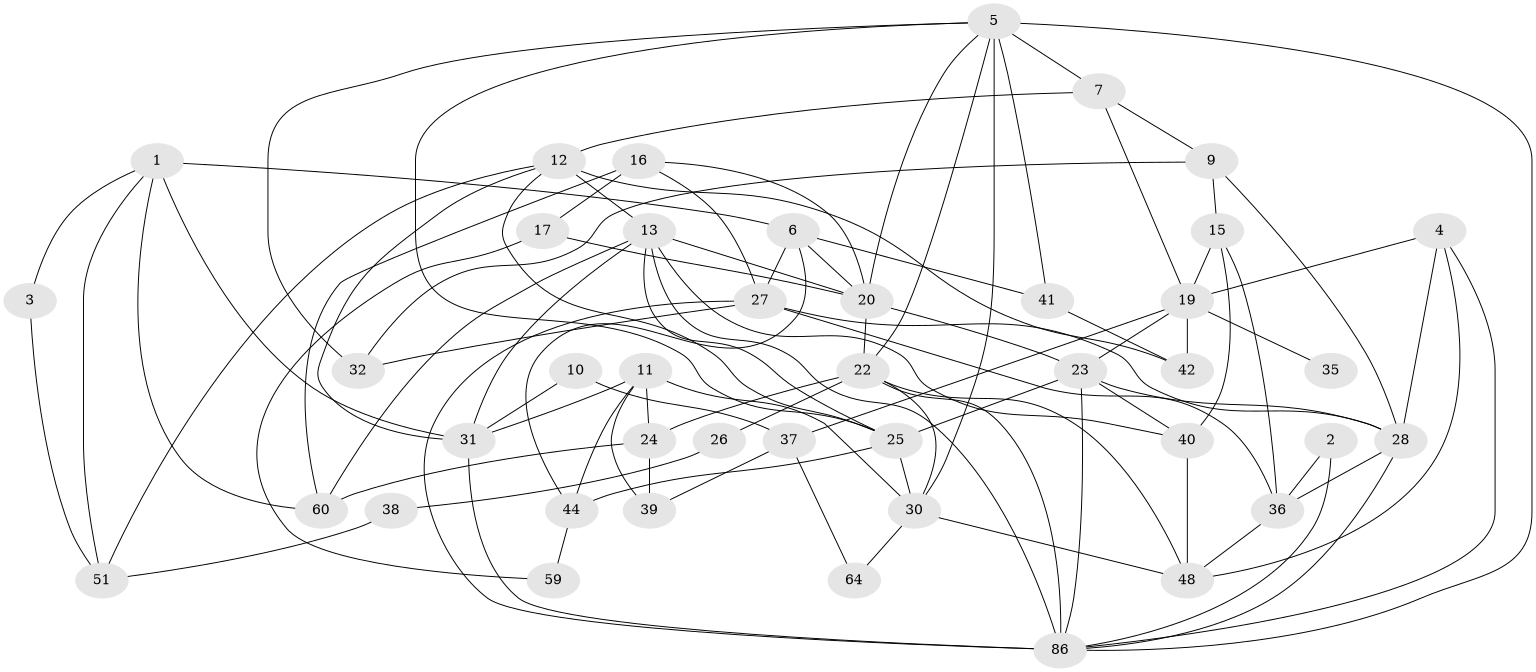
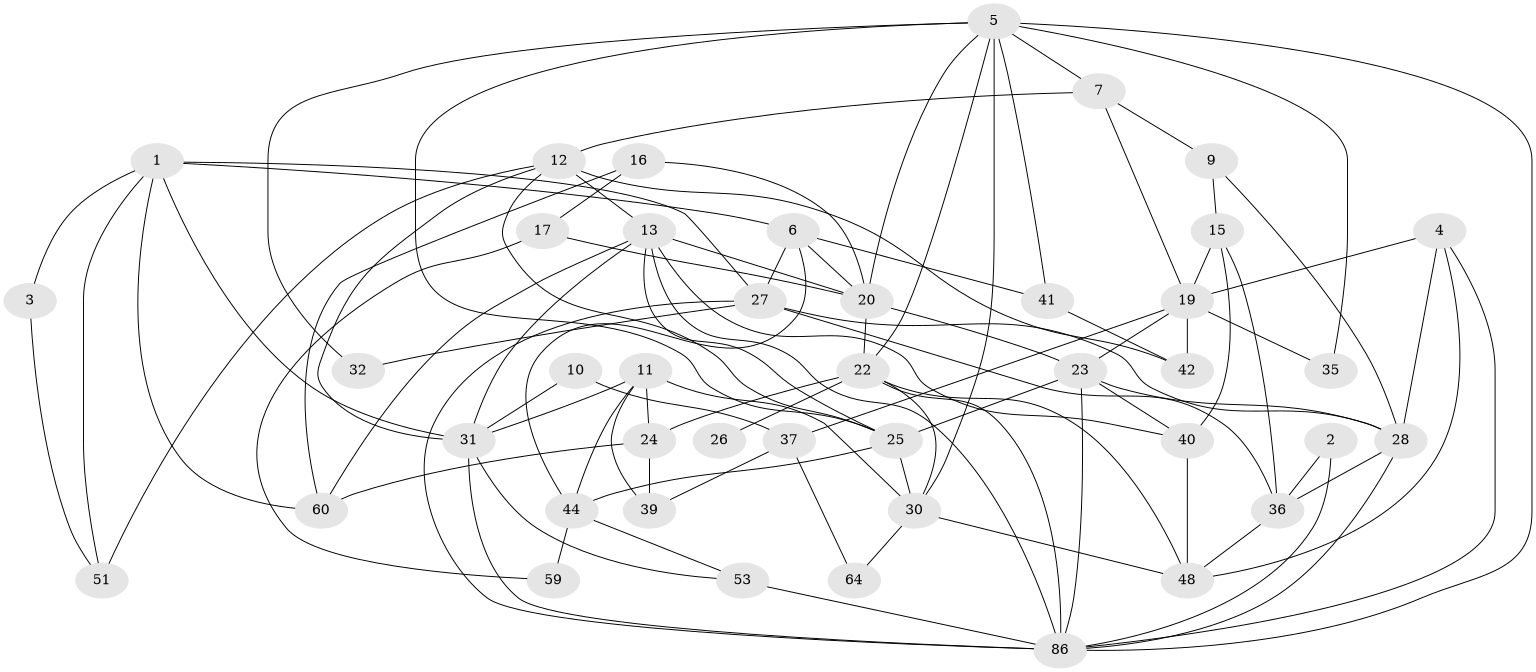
none -> (1288, 102)
(750, 184) -> none
(724, 223) -> (469, 174)
(391, 511) -> none
none -> (743, 581)
